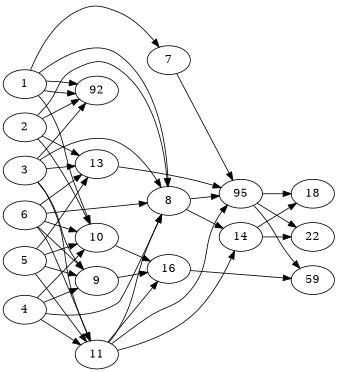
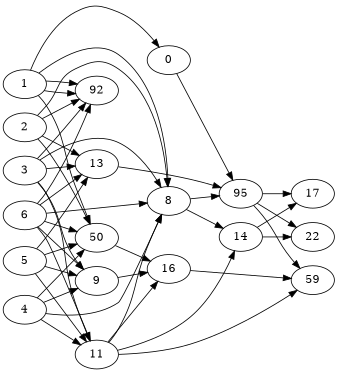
(169, 60) -> (169, 60)
none -> (57, 176)
(313, 194) -> (313, 194)
(97, 238) -> (97, 238)
(187, 294) -> (209, 338)
